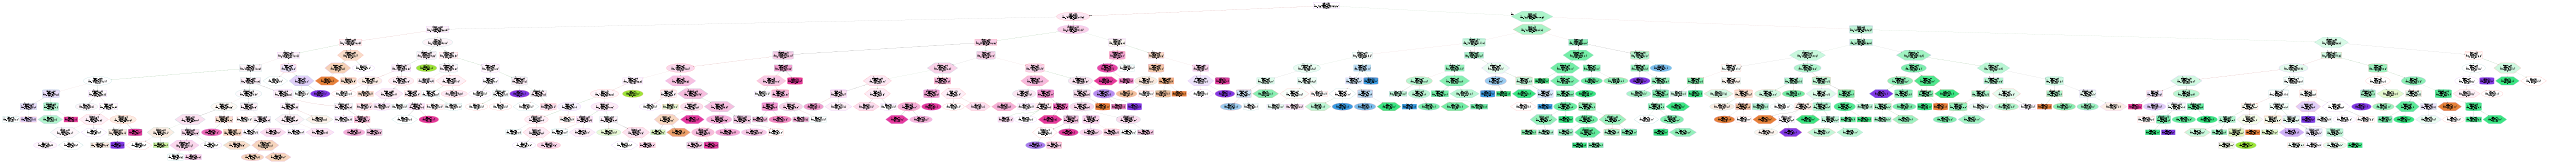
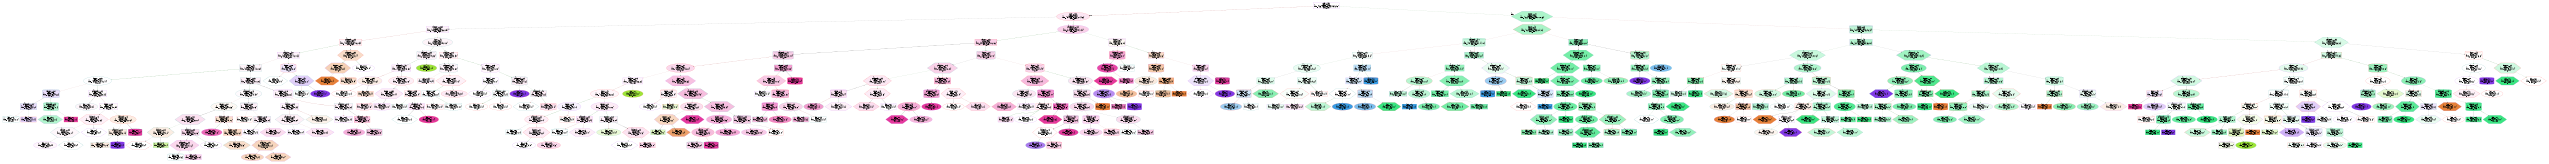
(520, 94) -> (520, 94)
